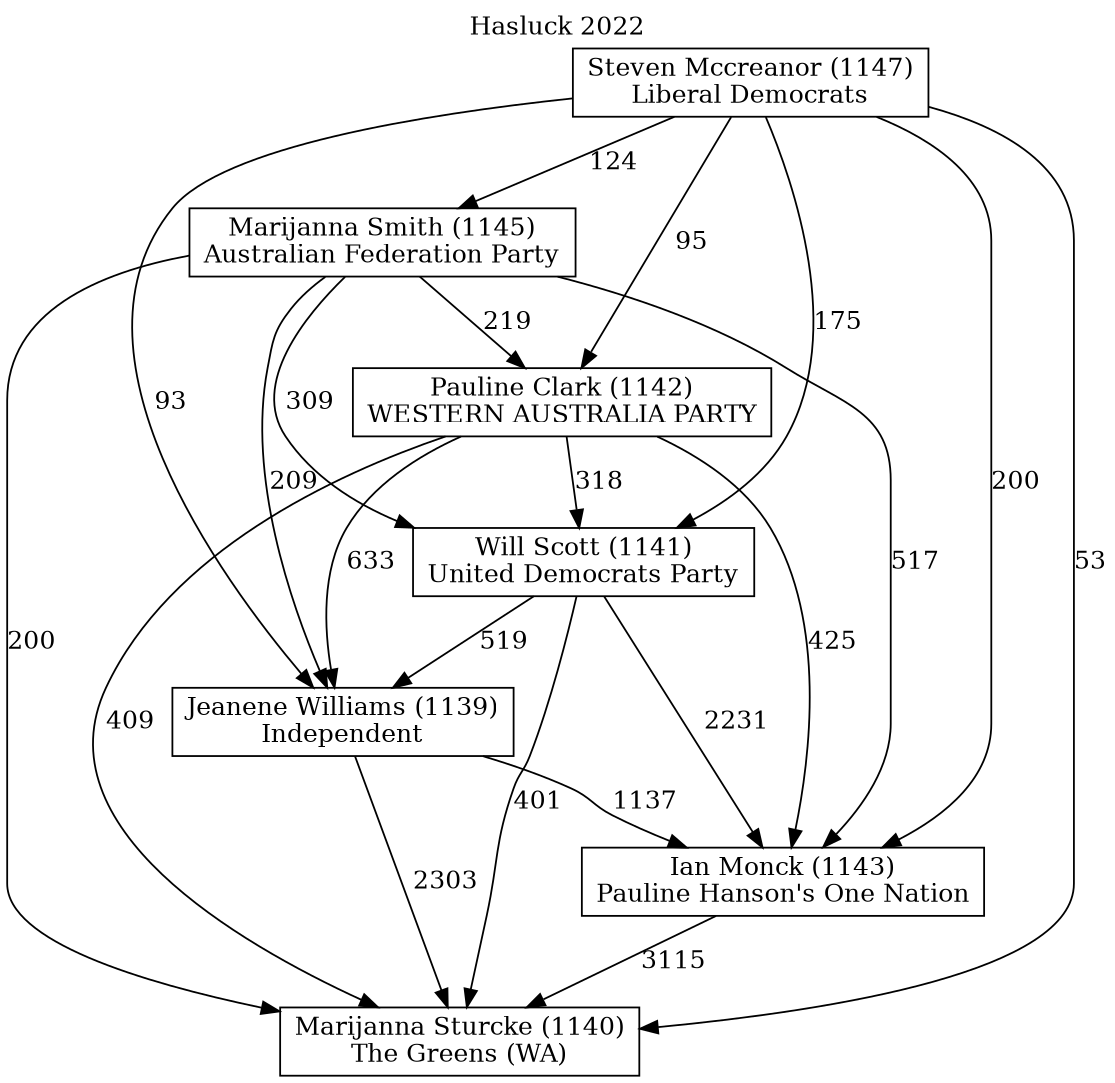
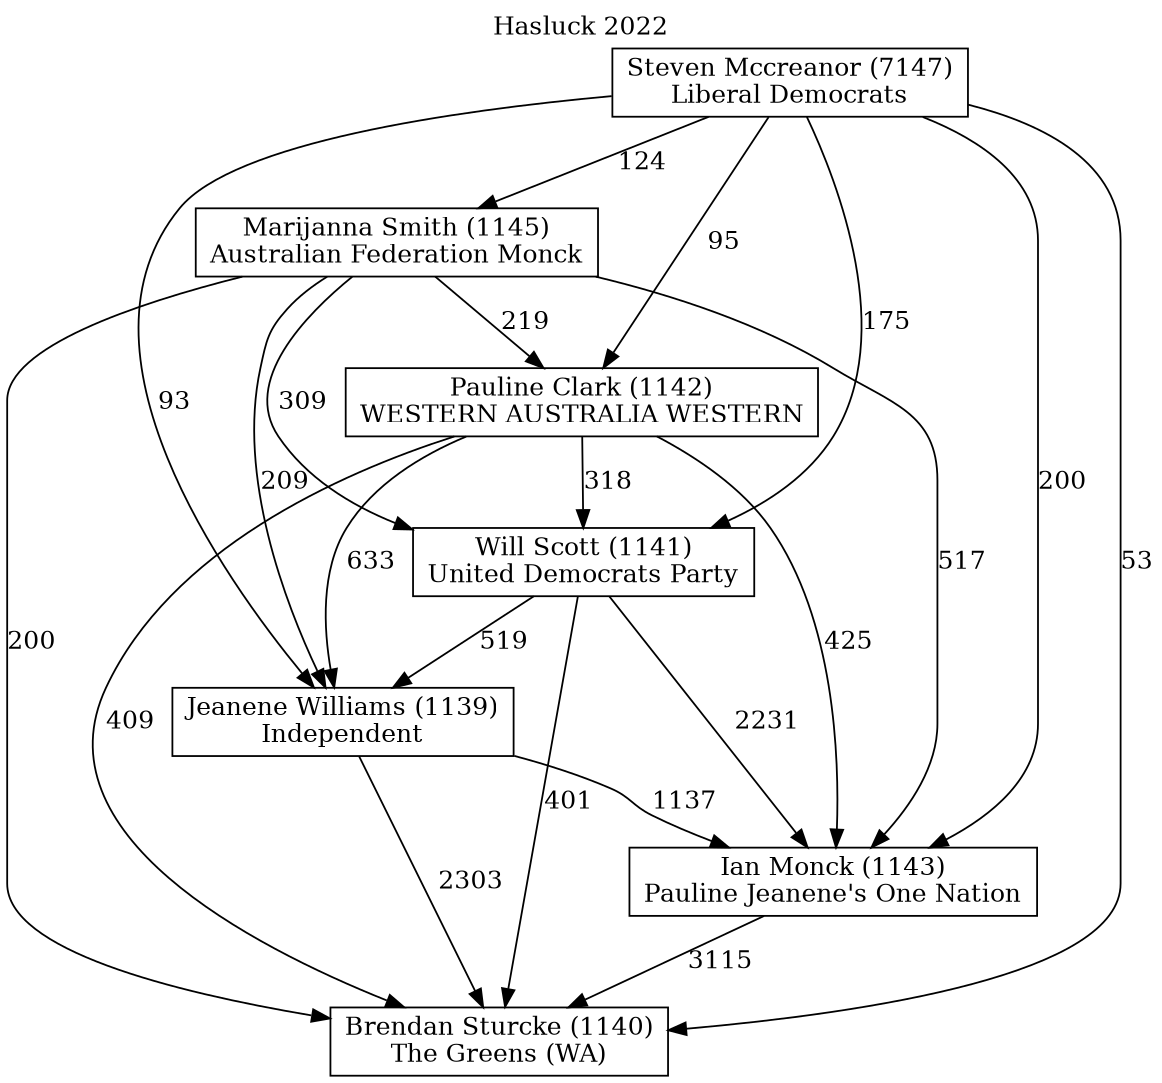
(751, 83) -> (790, 83)
(383, 242) -> (397, 242)
(562, 402) -> (582, 402)
(783, 882) -> (833, 882)
(460, 1042) -> (499, 1042)
